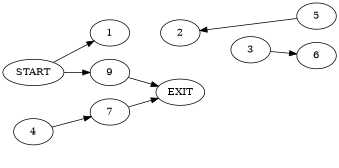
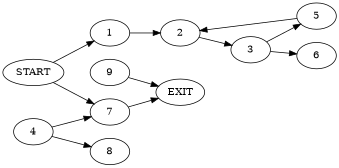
none -> (141, 33)
none -> (280, 35)
none -> (212, 40)
(73, 72) -> (70, 92)
none -> (110, 152)
